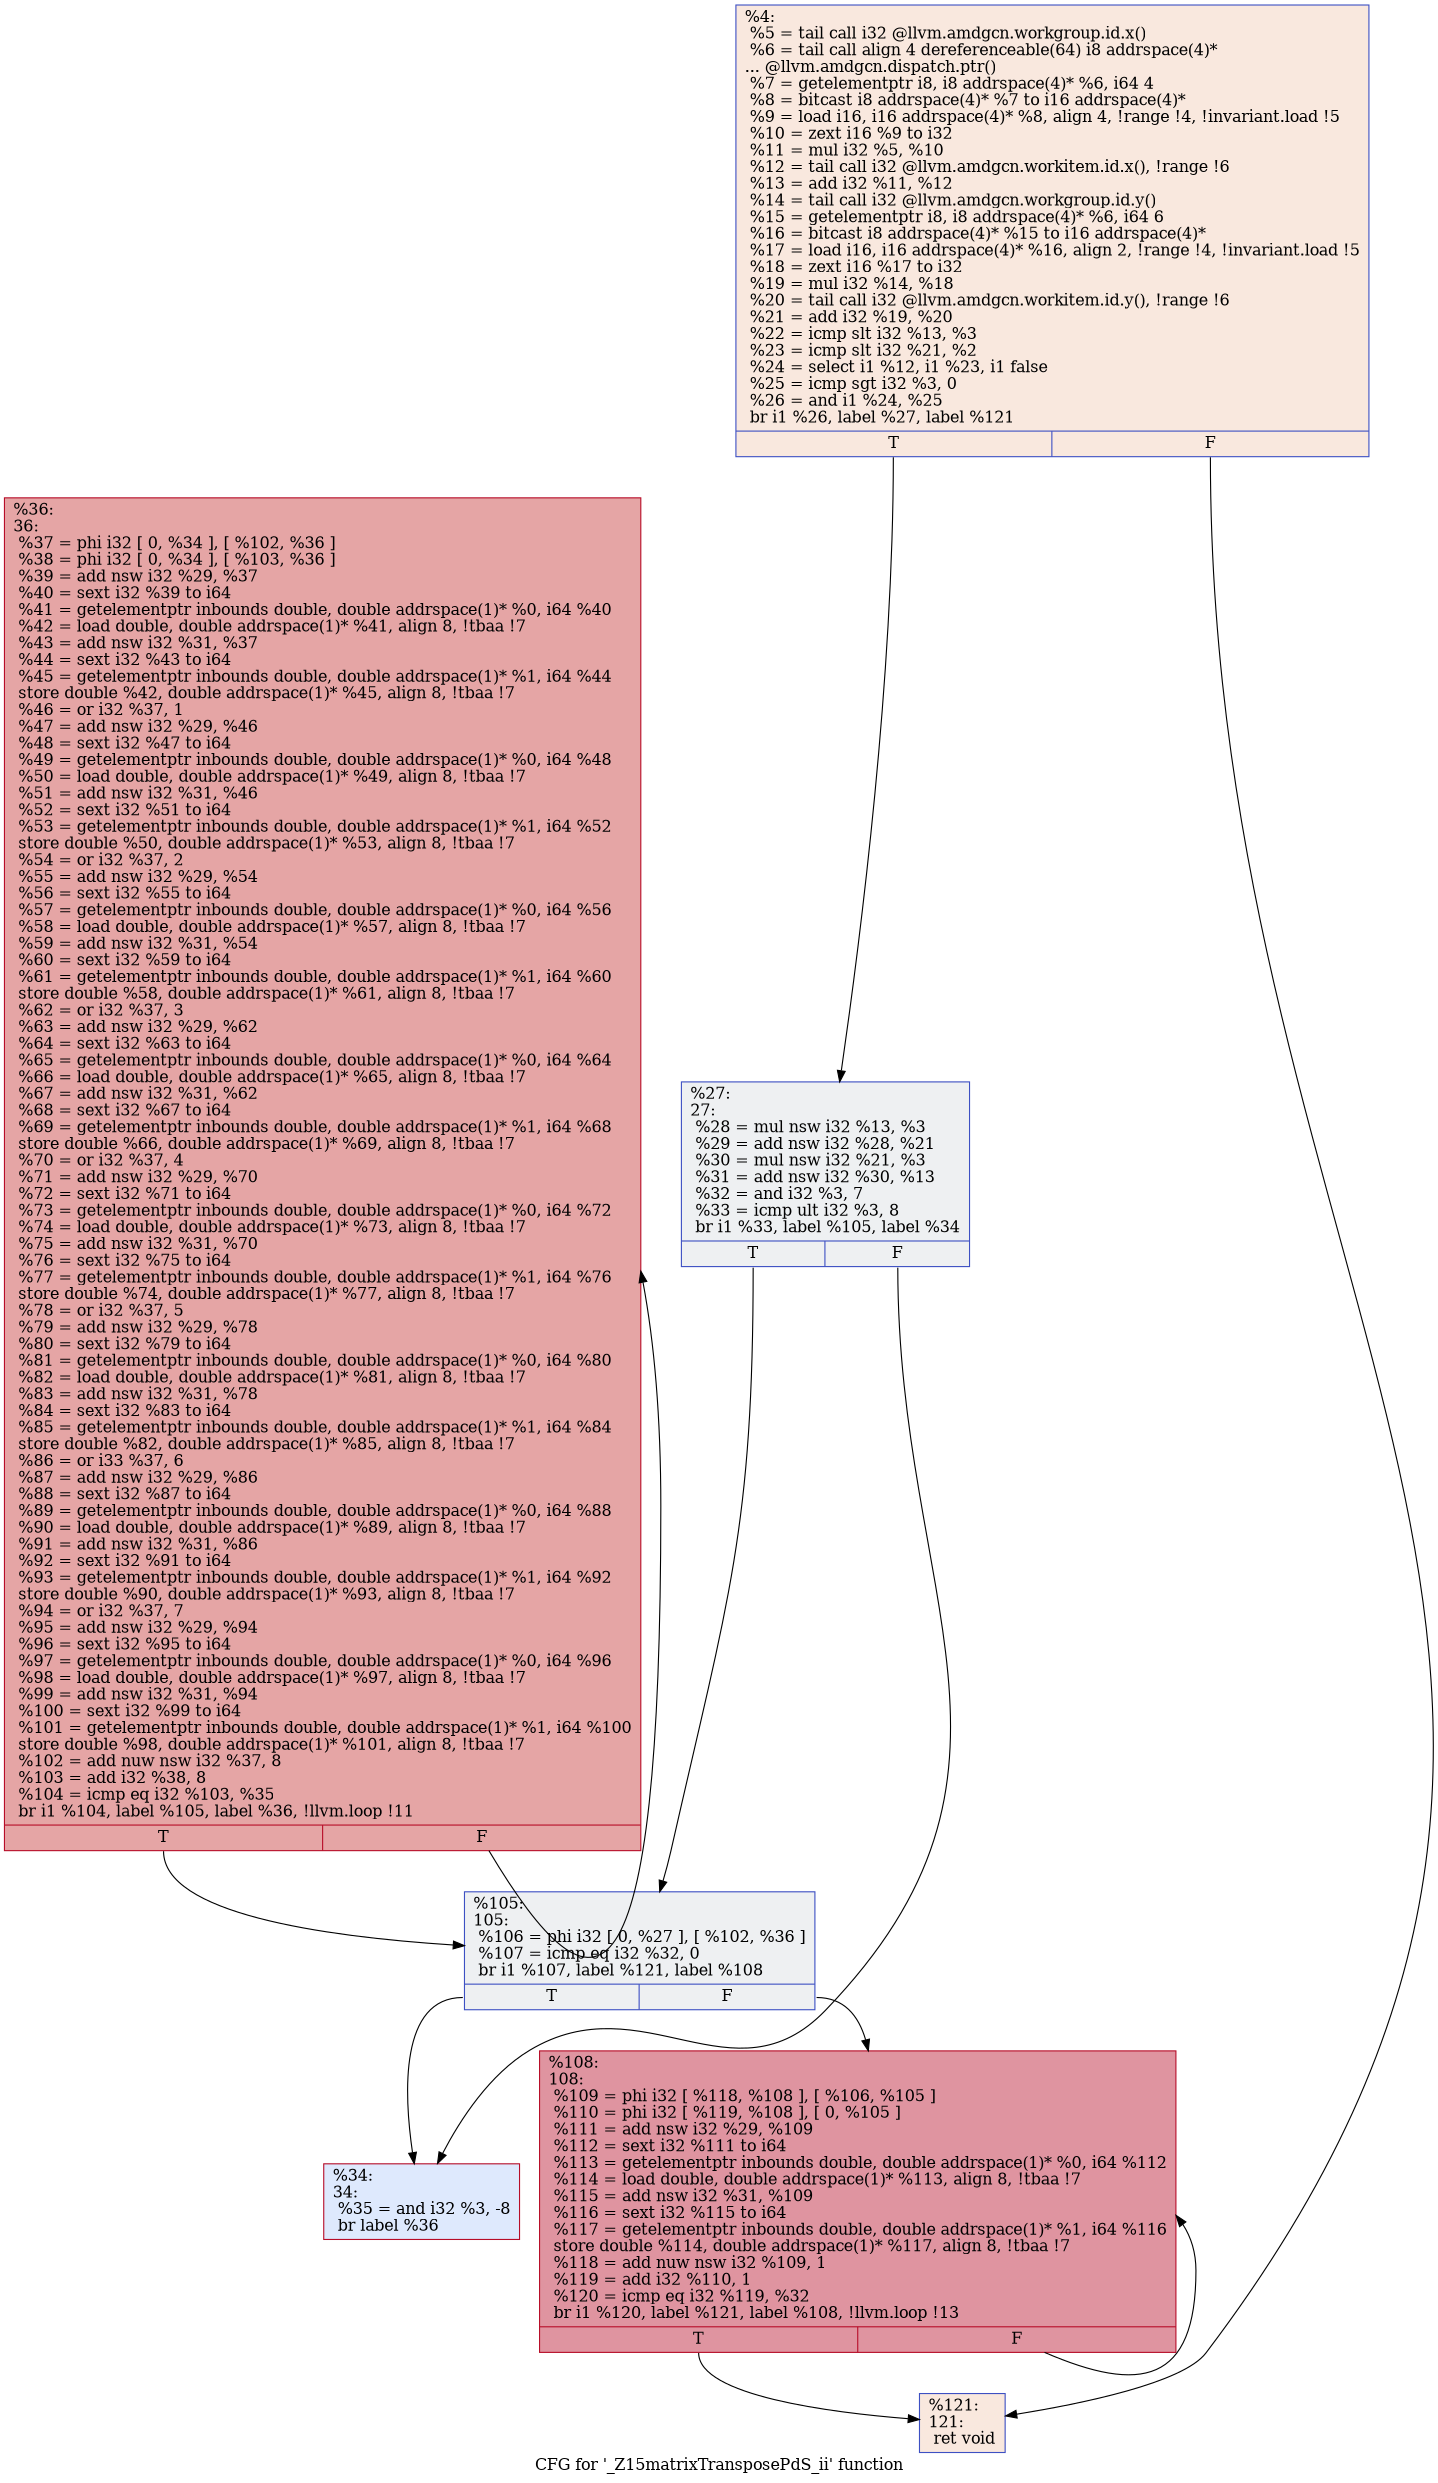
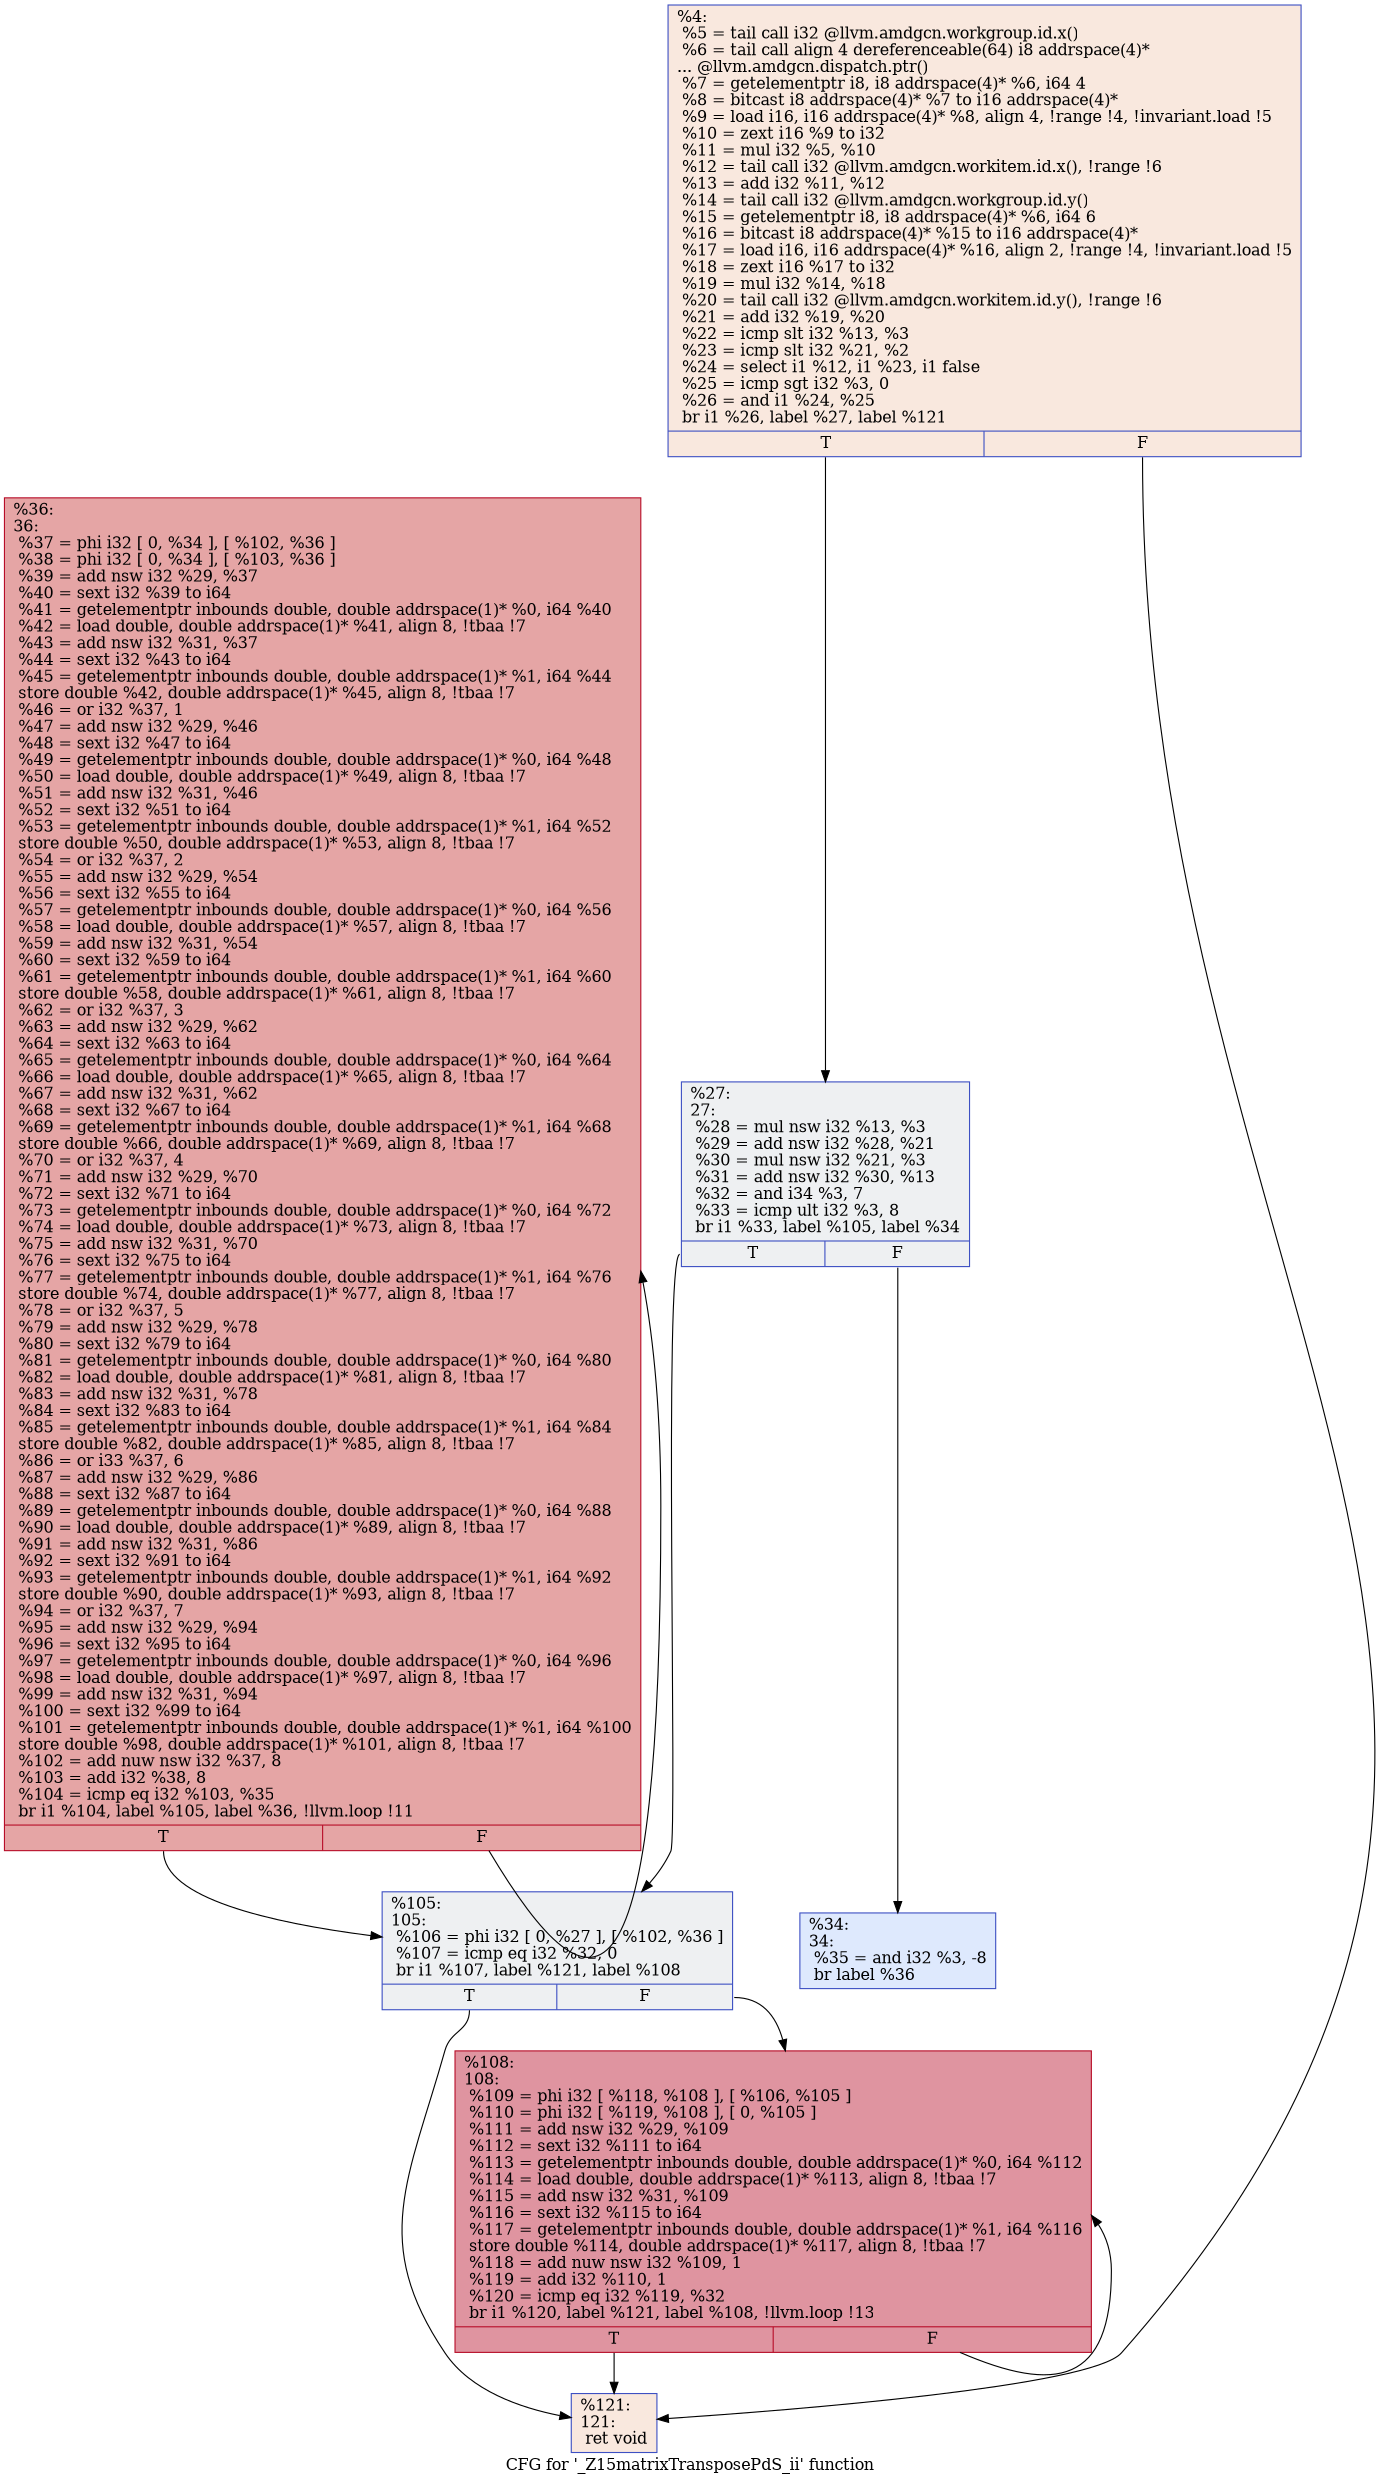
(777, 1194) -> (777, 1194)
(410, 2061) -> (403, 2246)
(422, 2202) -> (898, 1951)
